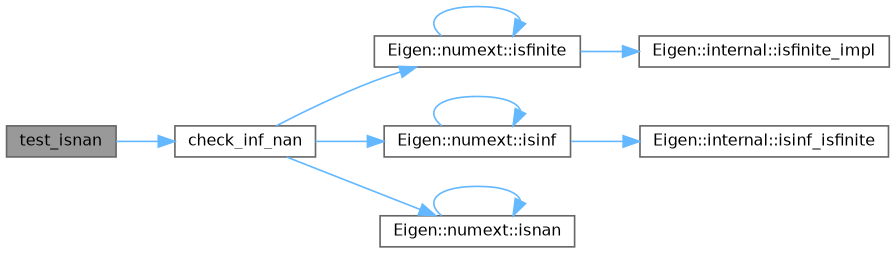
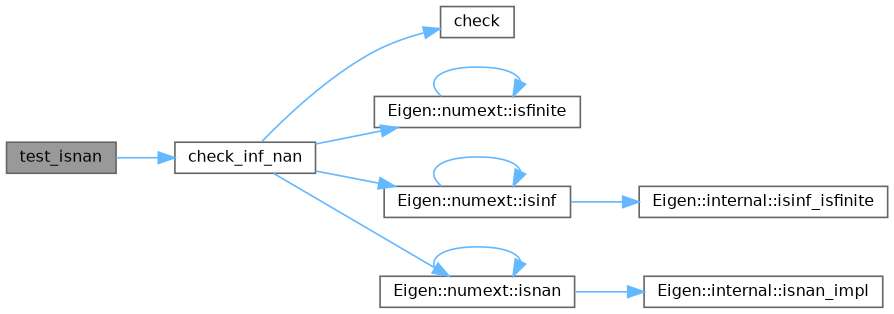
none -> (477, 22)
(764, 51) -> none
none -> (763, 292)
